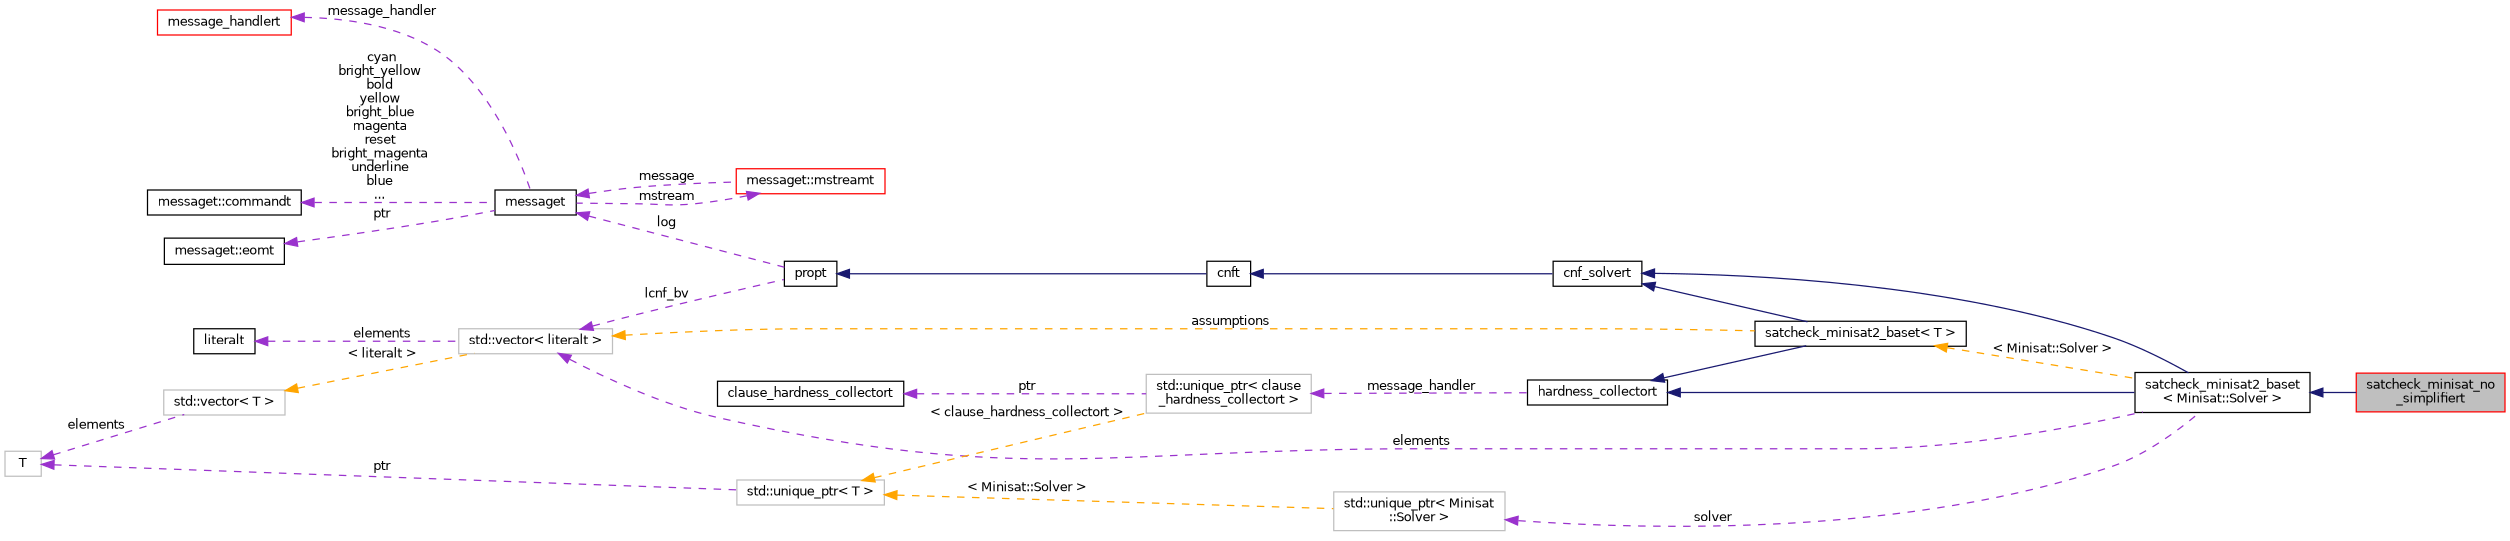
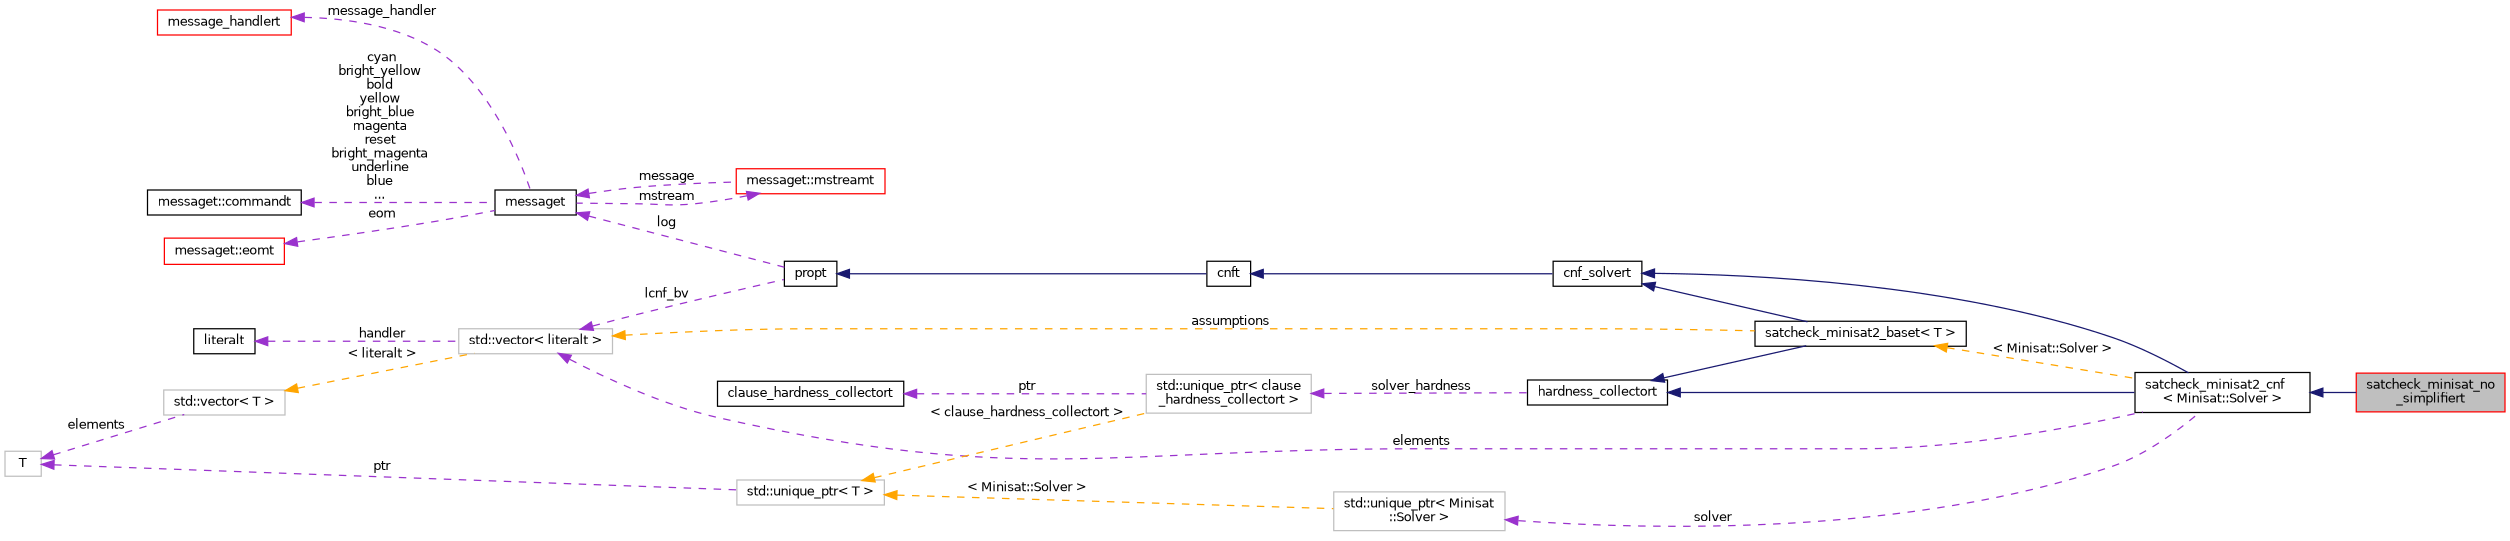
(380, 214) -> (380, 214)
(224, 251) -> (224, 251)
(380, 334) -> (380, 334)
(1419, 387) -> (1419, 387)
(2222, 392) -> (2222, 392)
